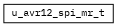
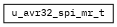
(59, 14) -> (59, 14)
